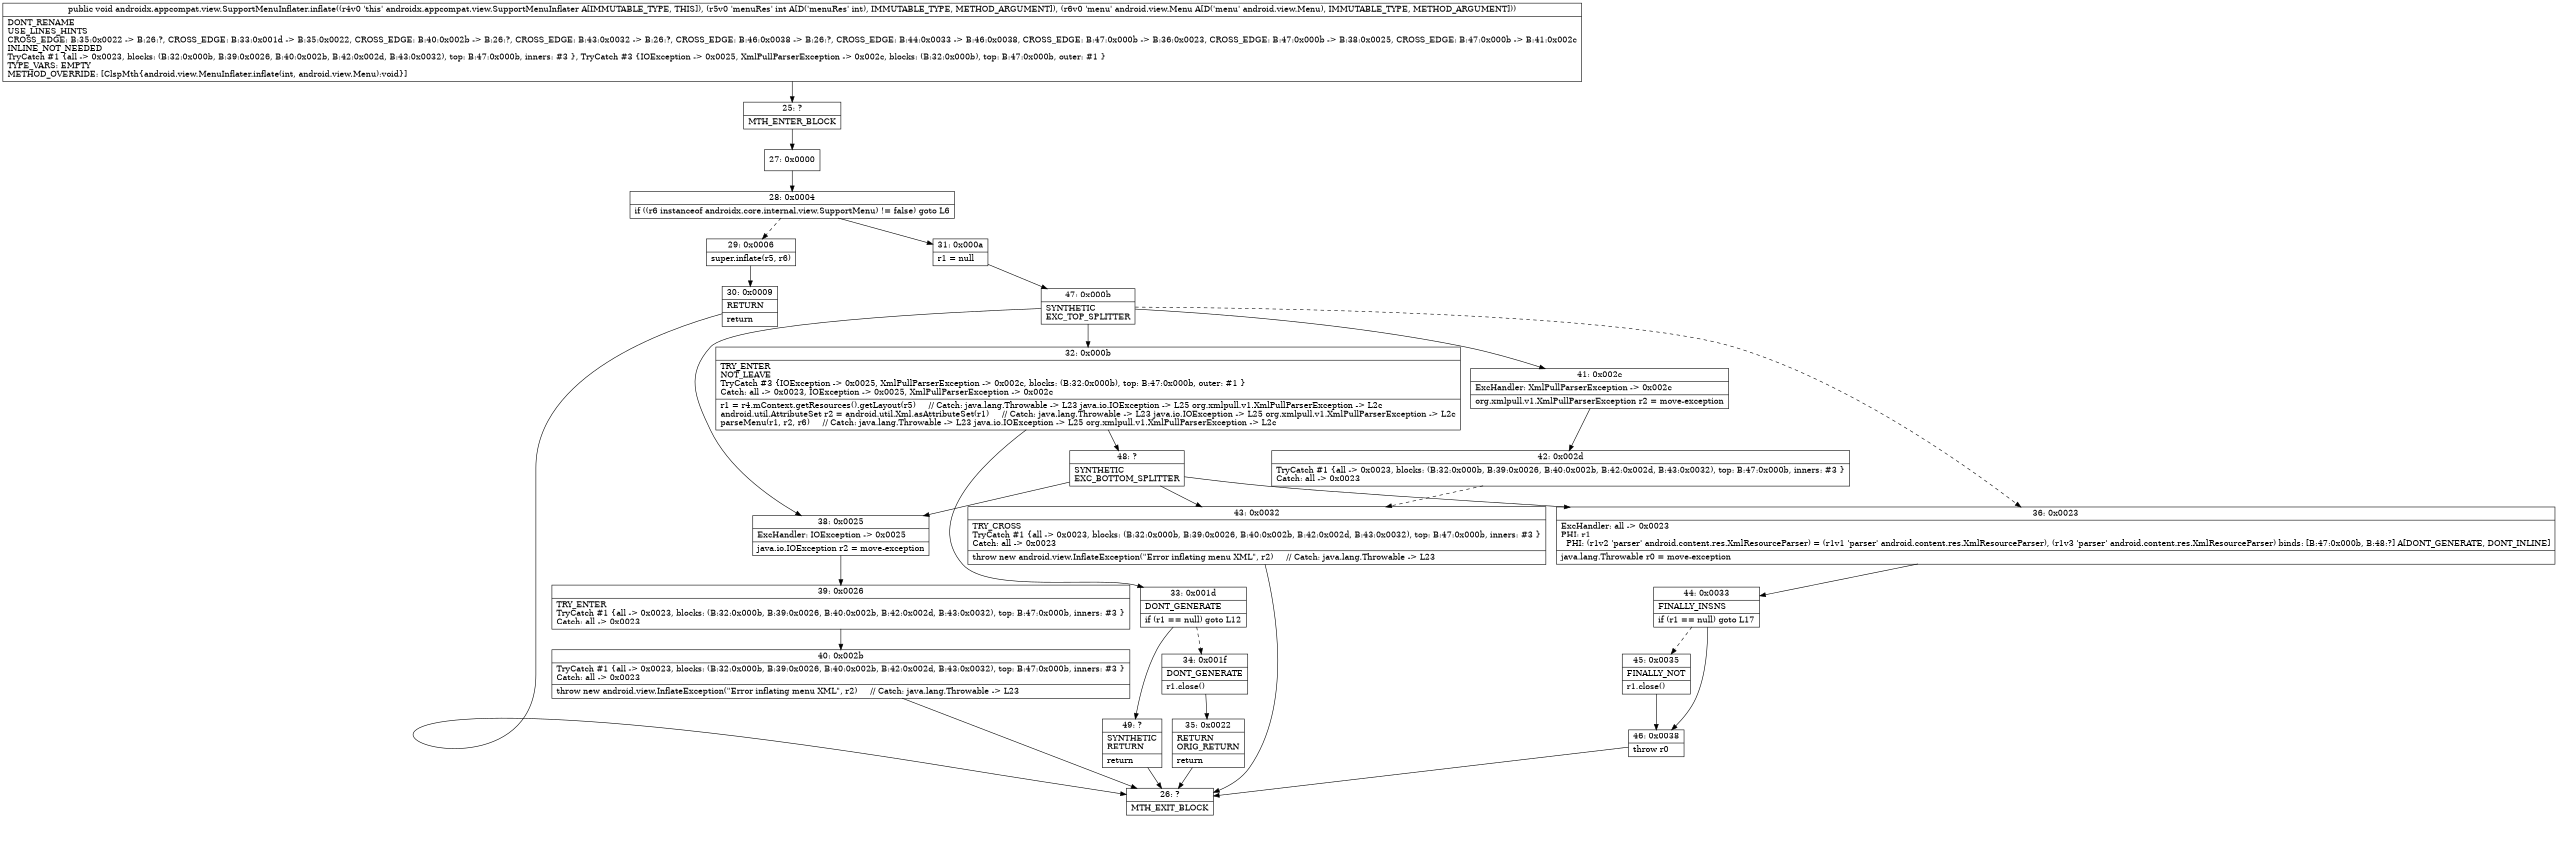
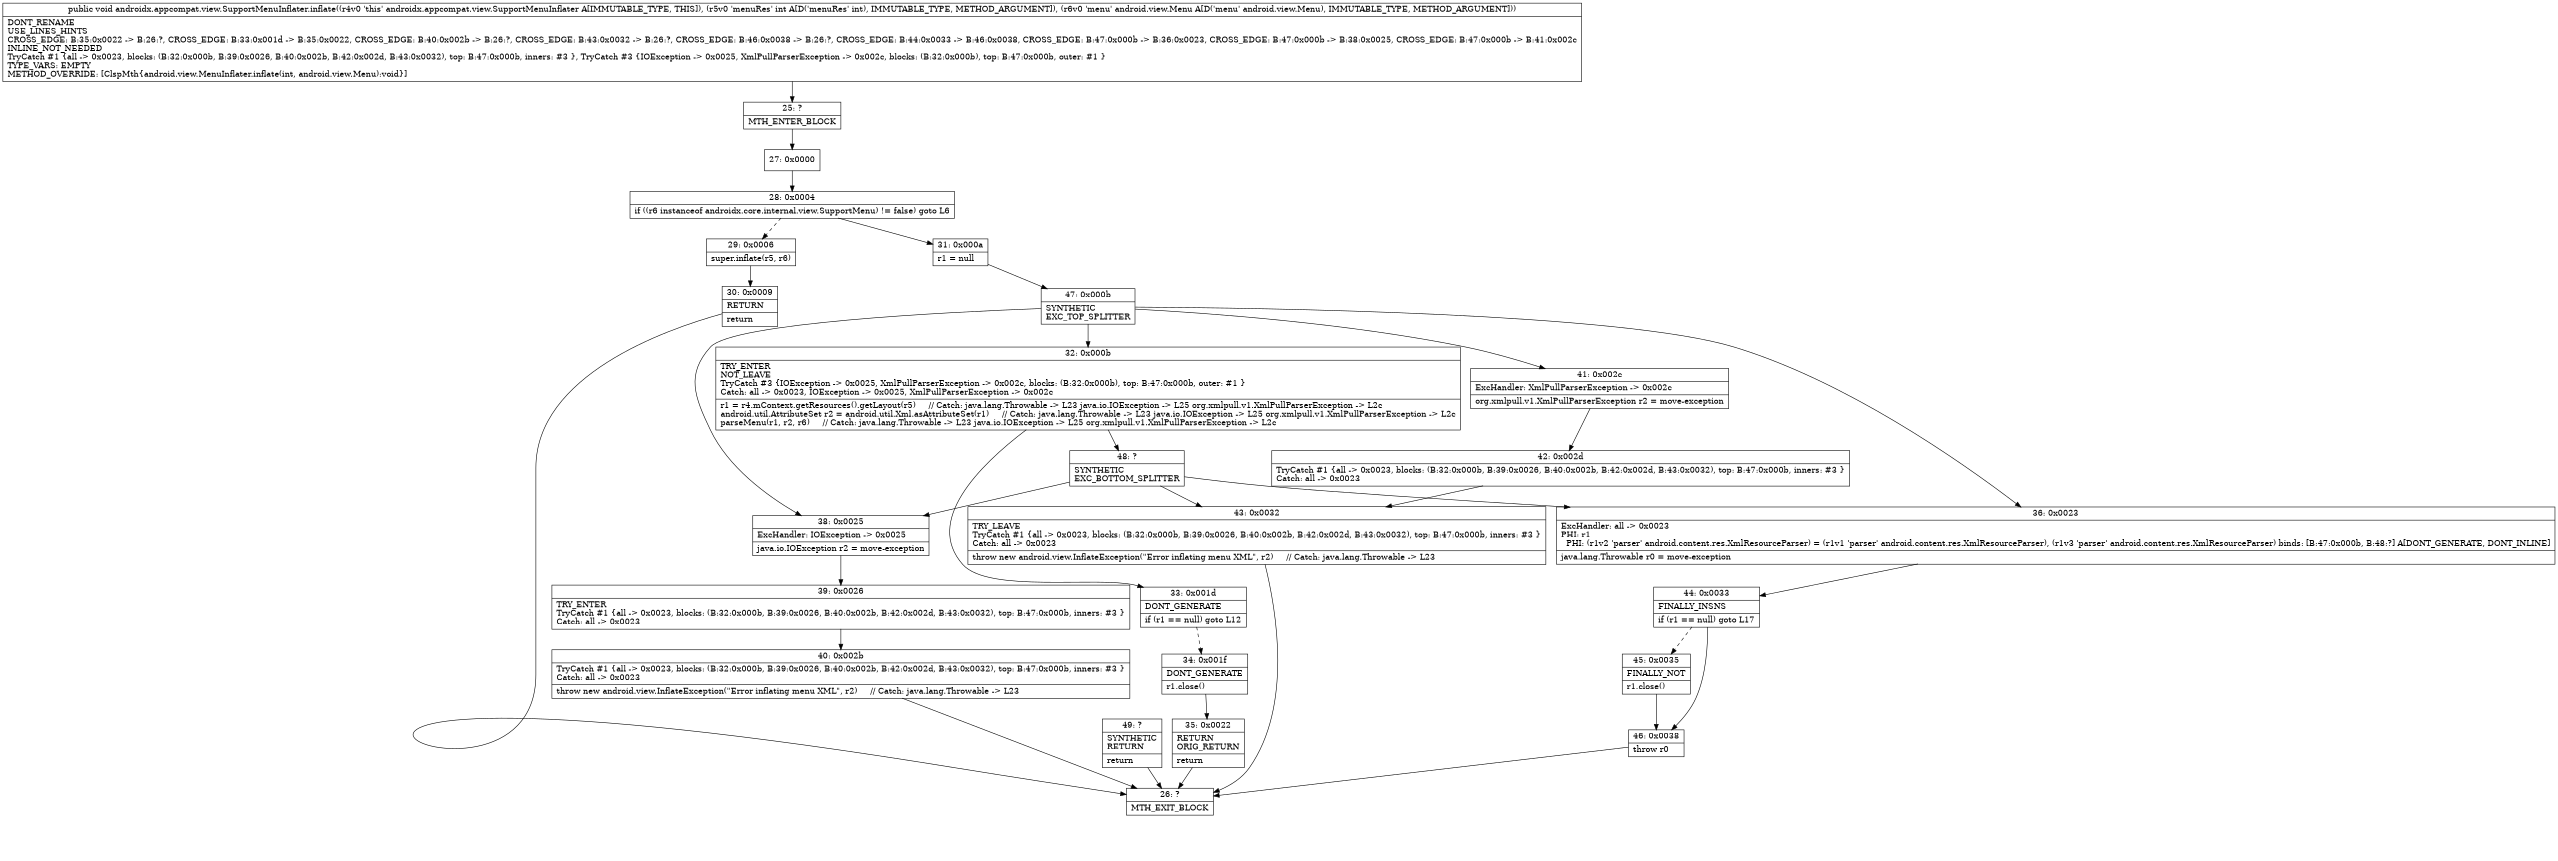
(1598, 325) -> (1598, 325)
(1440, 495) -> (1440, 495)
(997, 526) -> (997, 526)
(1149, 668) -> none
